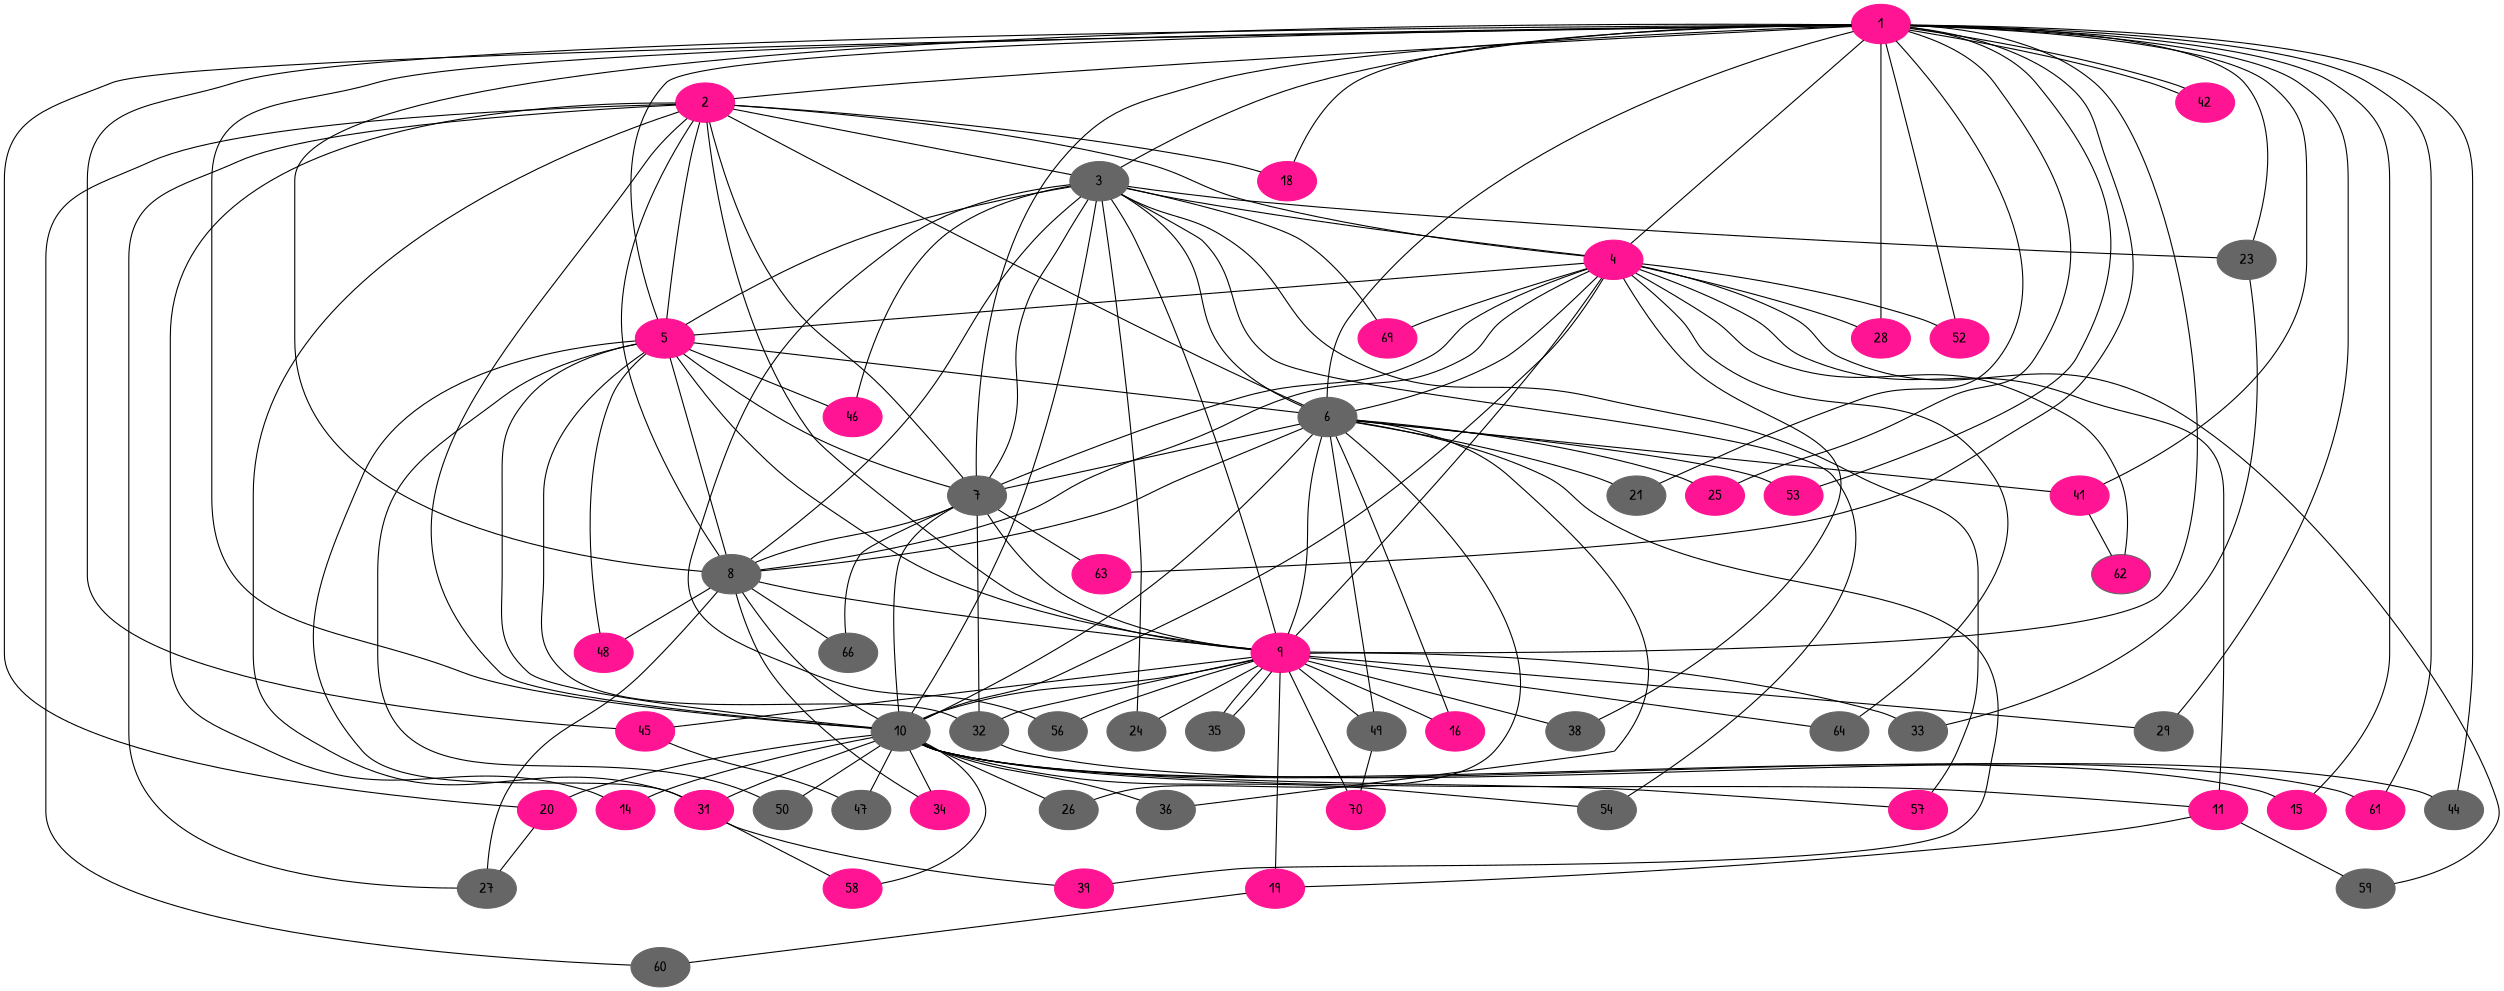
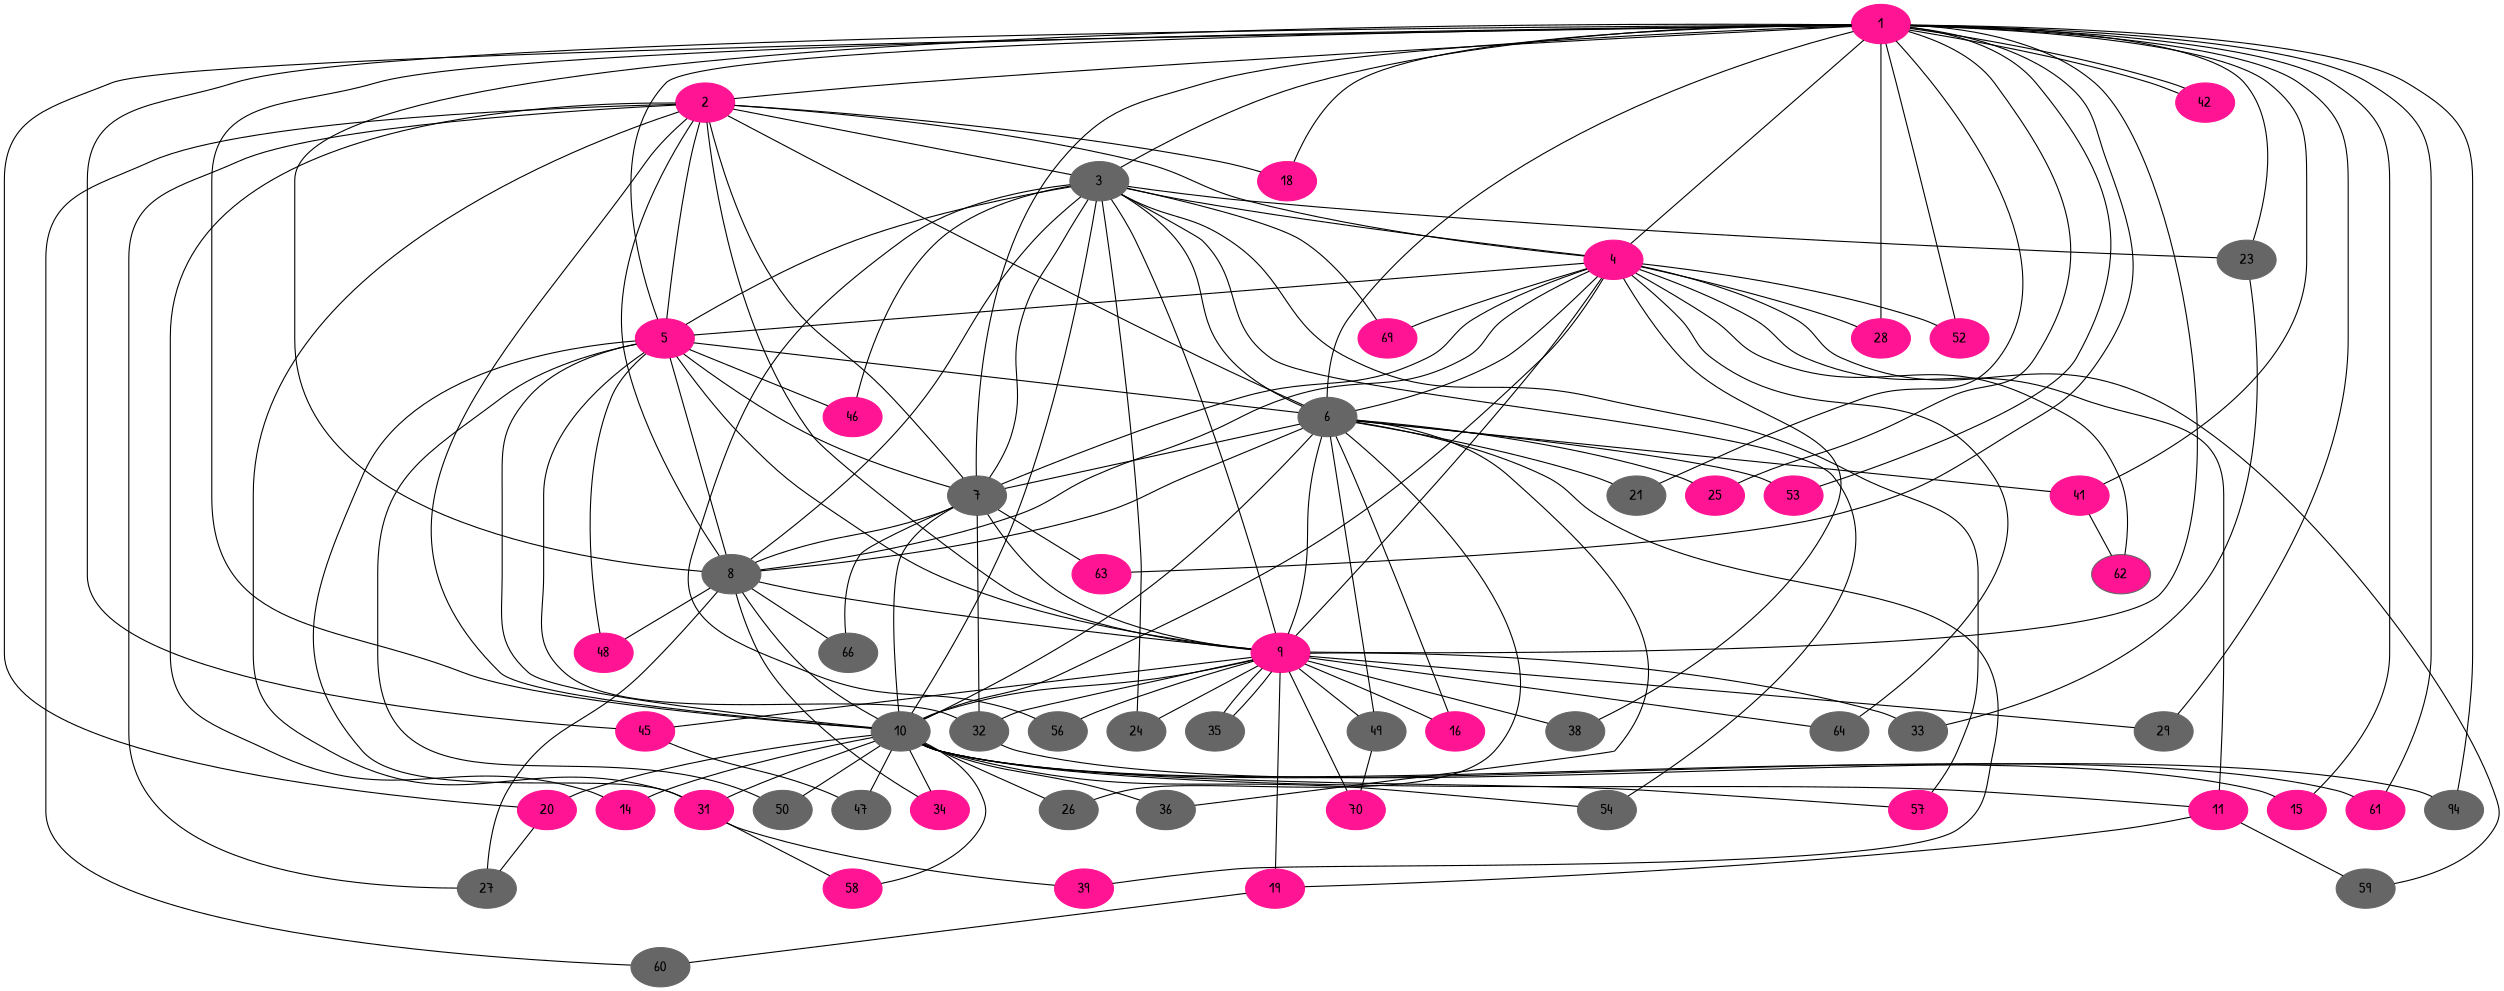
(2454, 810) -> (2454, 810)
